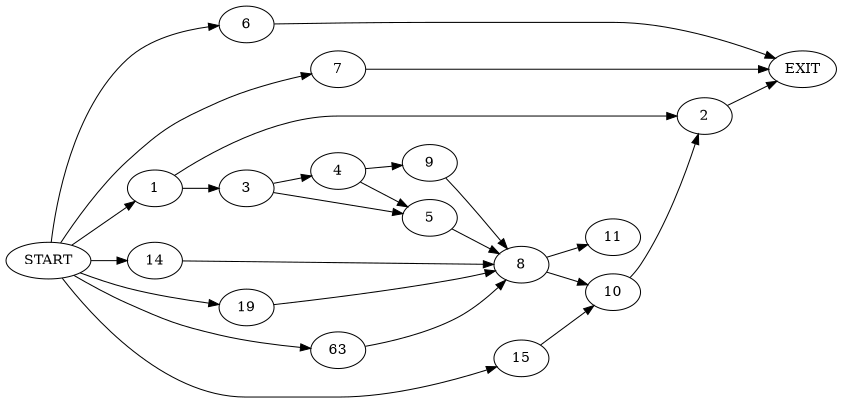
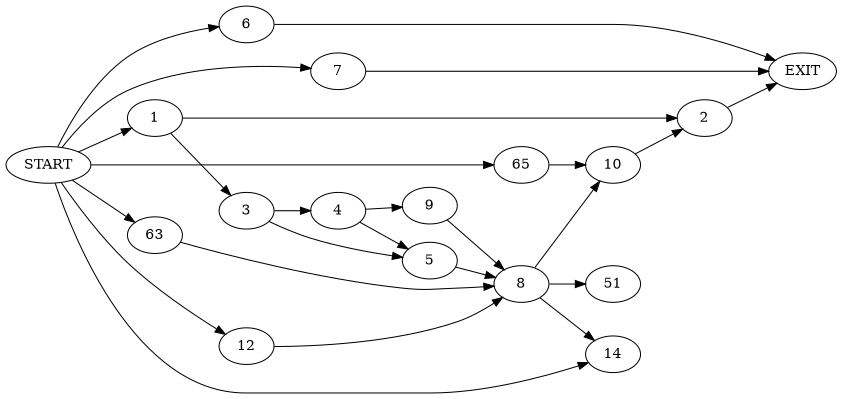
(613, 237) -> (613, 284)
(333, 263) -> (563, 316)
(247, 307) -> (247, 346)
(521, 358) -> (521, 165)
